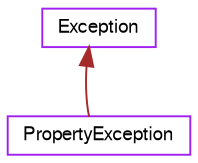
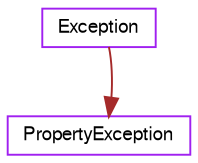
(86, 92) -> (112, 72)
